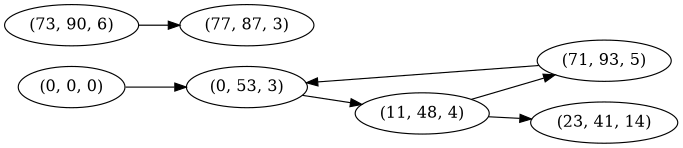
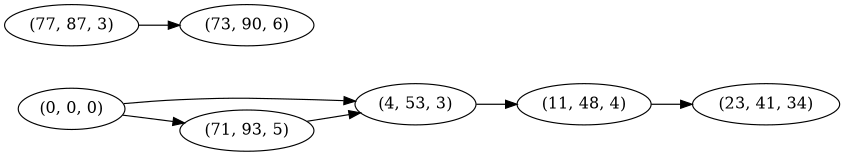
(153, 25) -> (153, 25)
(247, 87) -> (416, 104)
(508, 89) -> (148, 118)
(604, 123) -> (766, 104)
